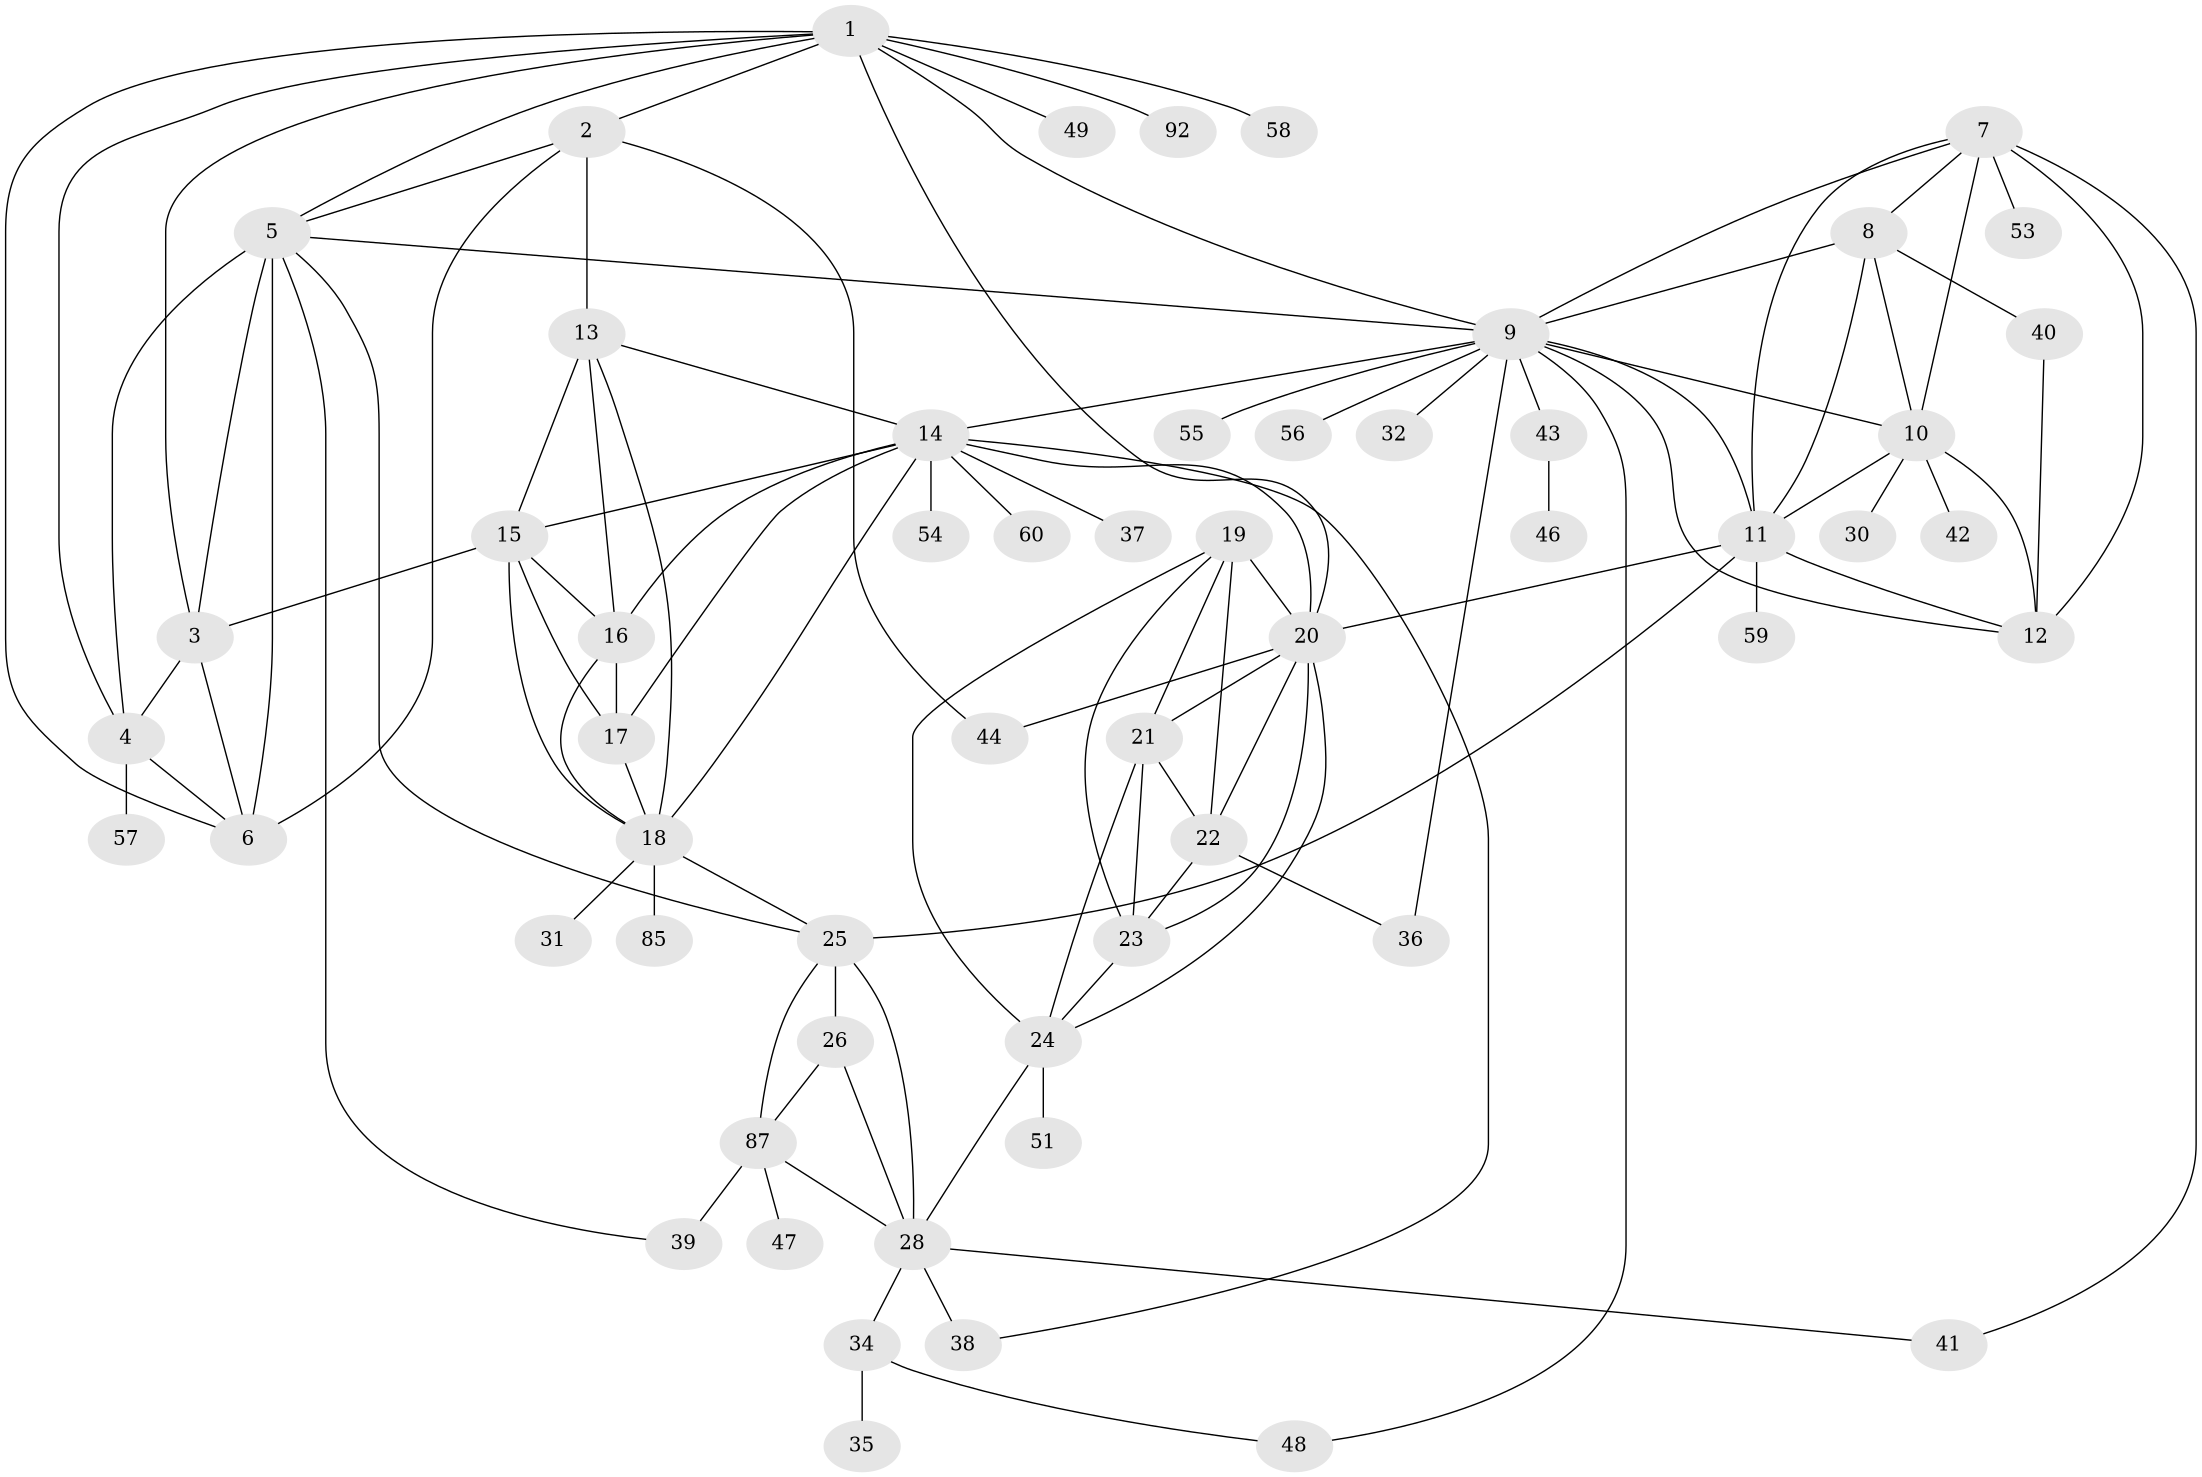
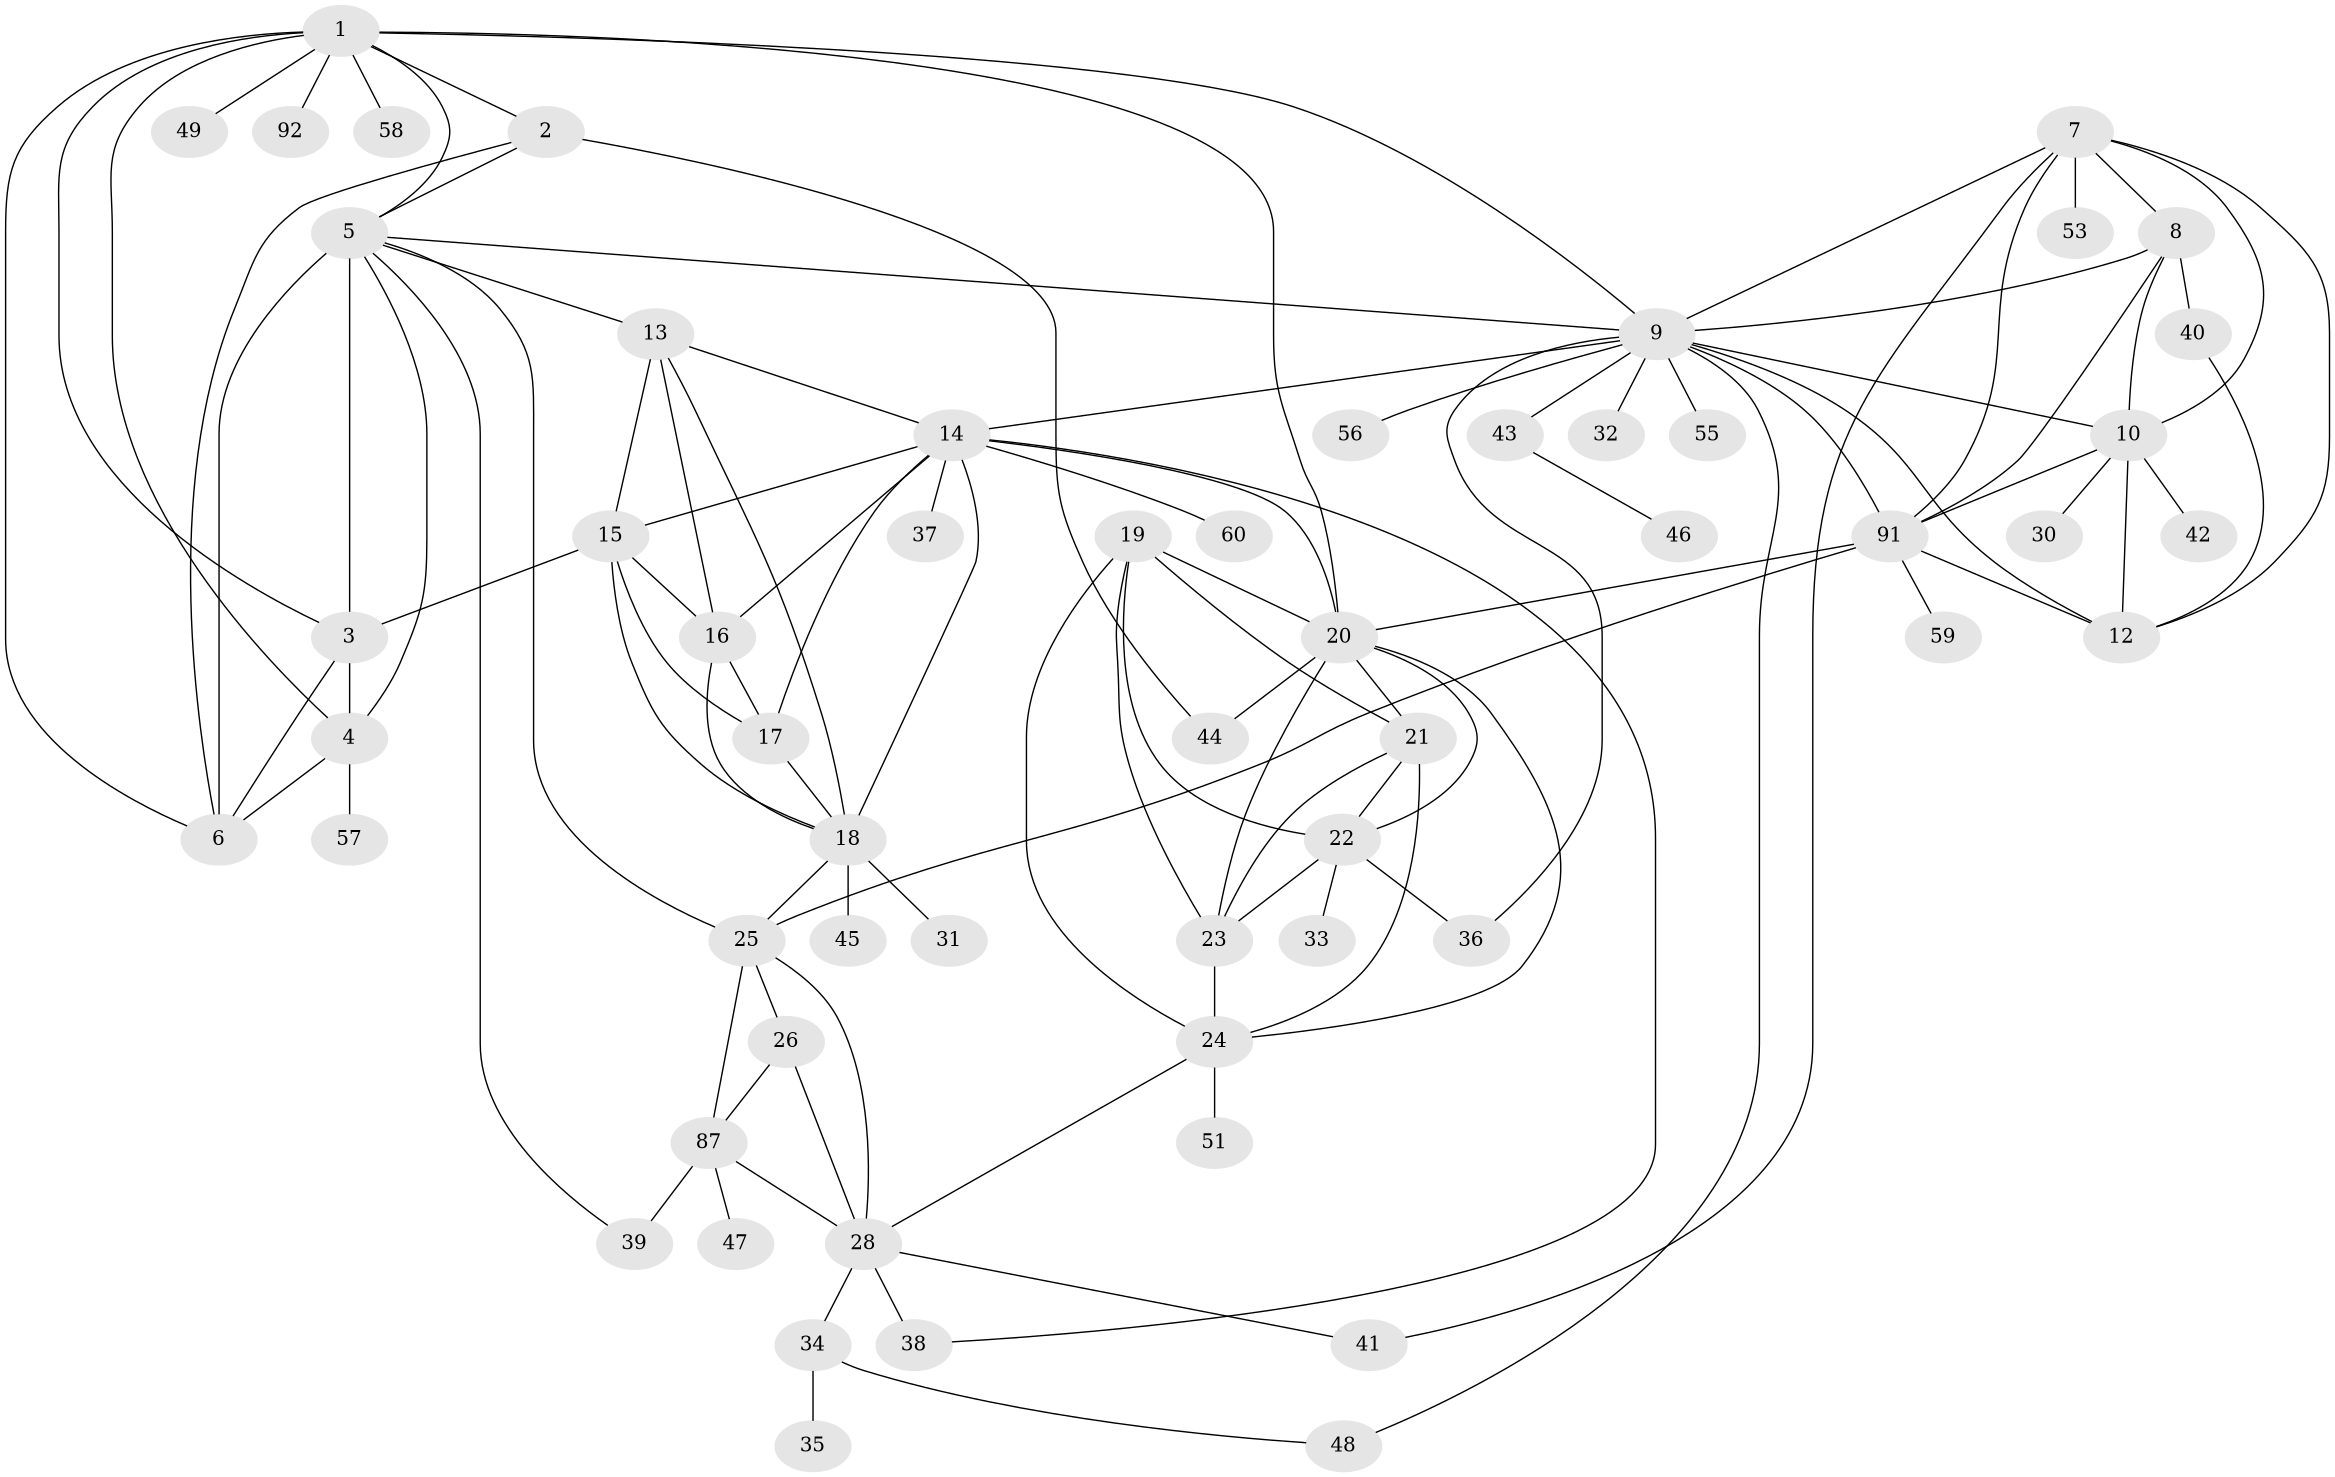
(587, 233) -> (503, 284)
(931, 536) -> none
(1757, 536) -> (1890, 536)
(654, 941) -> (848, 941)
none -> (1317, 941)
